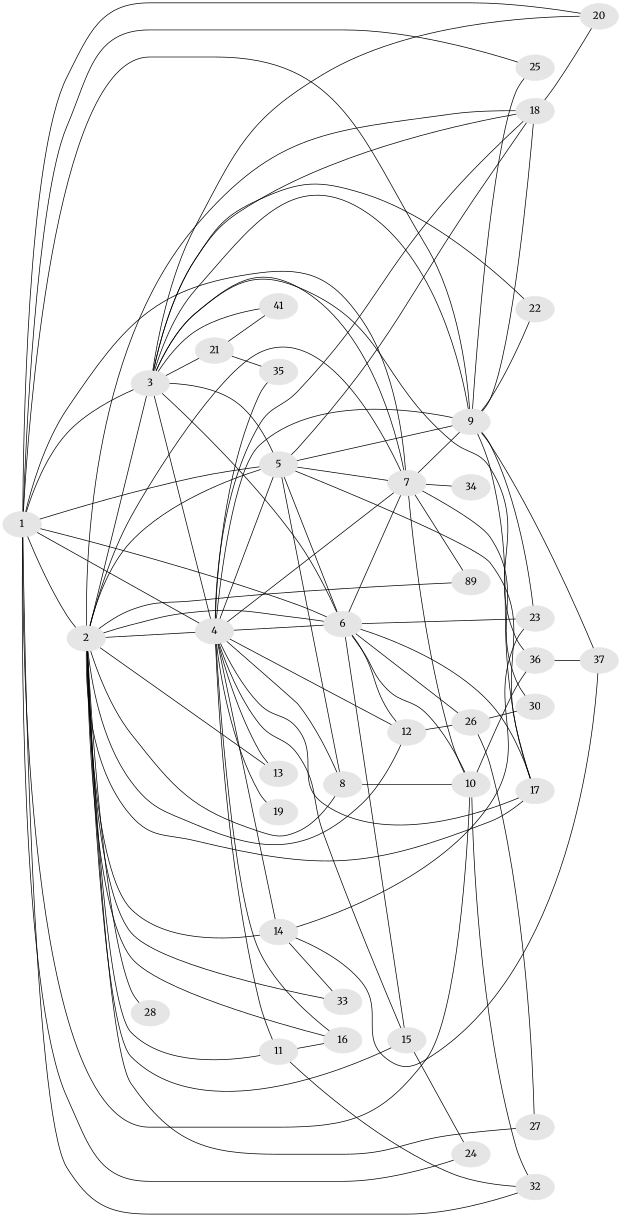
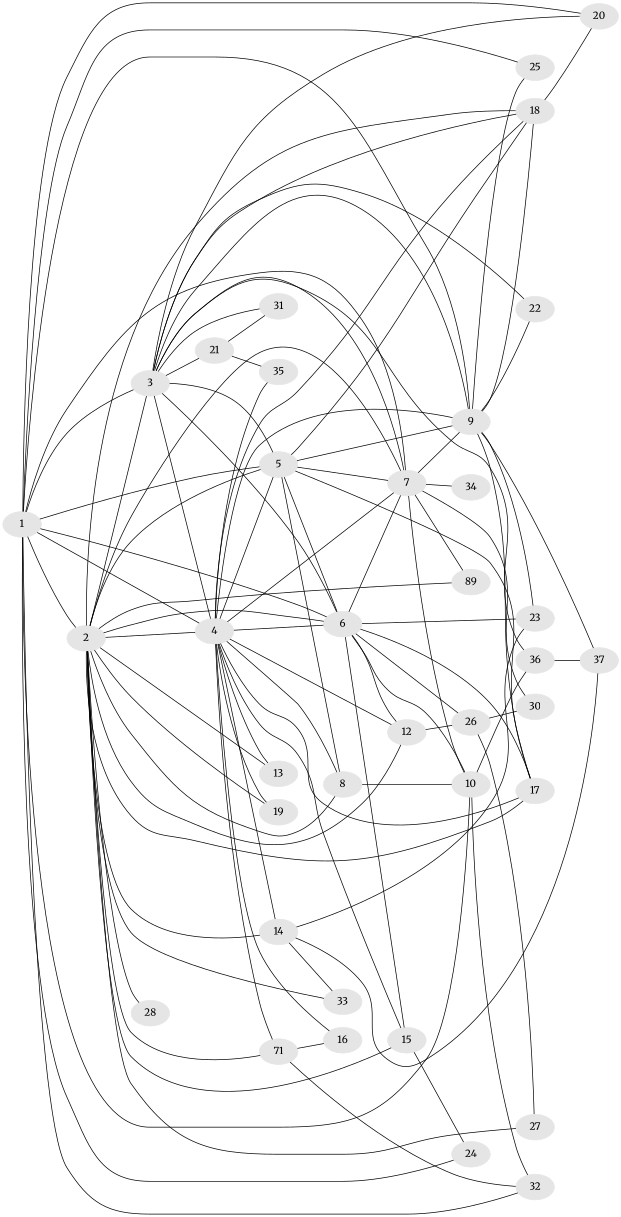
(279, 306) -> (279, 306)
(126, 947) -> (172, 734)
(279, 1052) -> (279, 1052)
